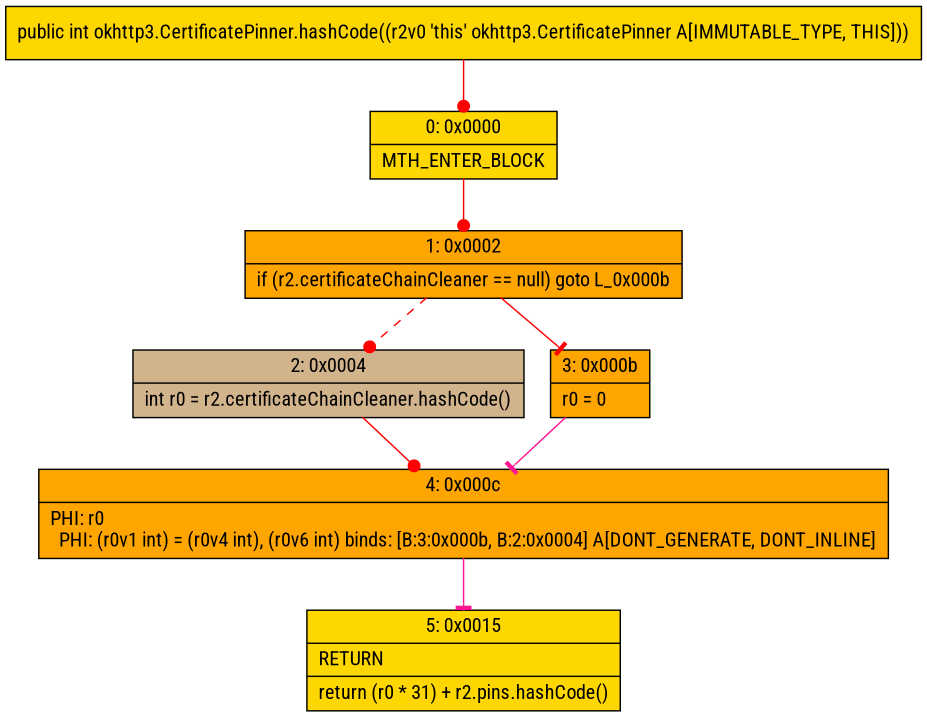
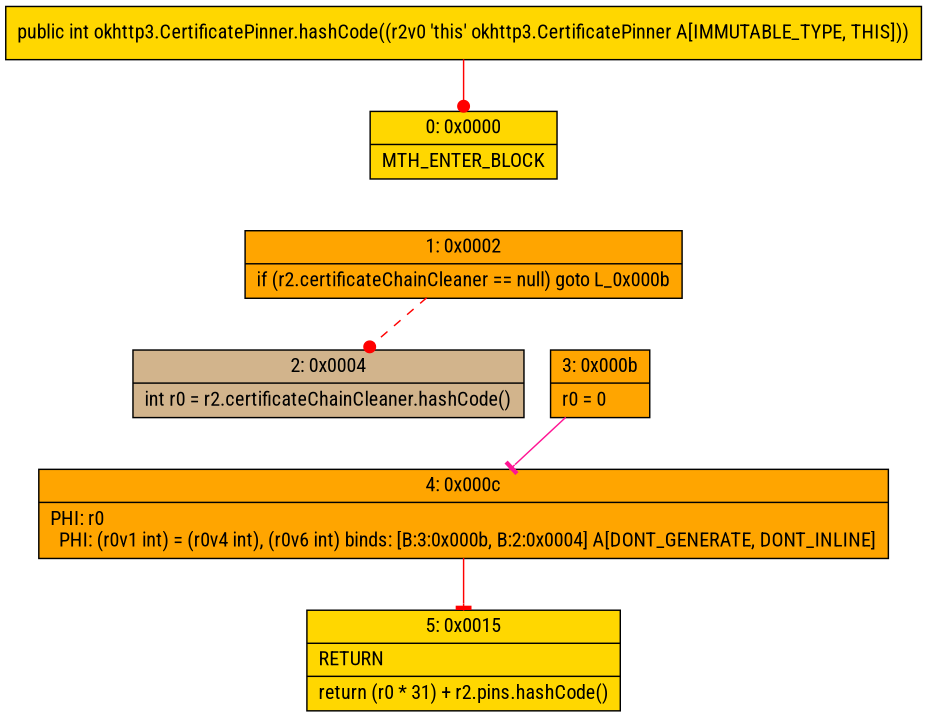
(464, 199) -> none
(529, 322) -> none
(386, 439) -> none
(464, 581) -> (464, 581)
